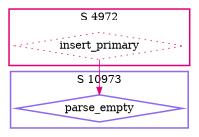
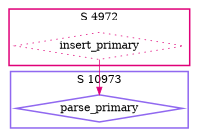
(99, 108) -> (99, 108)
